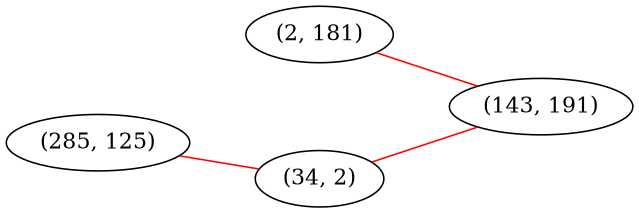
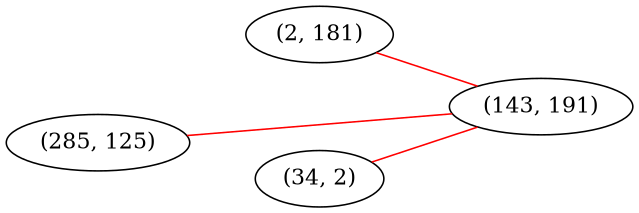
(219, 162) -> (320, 125)
